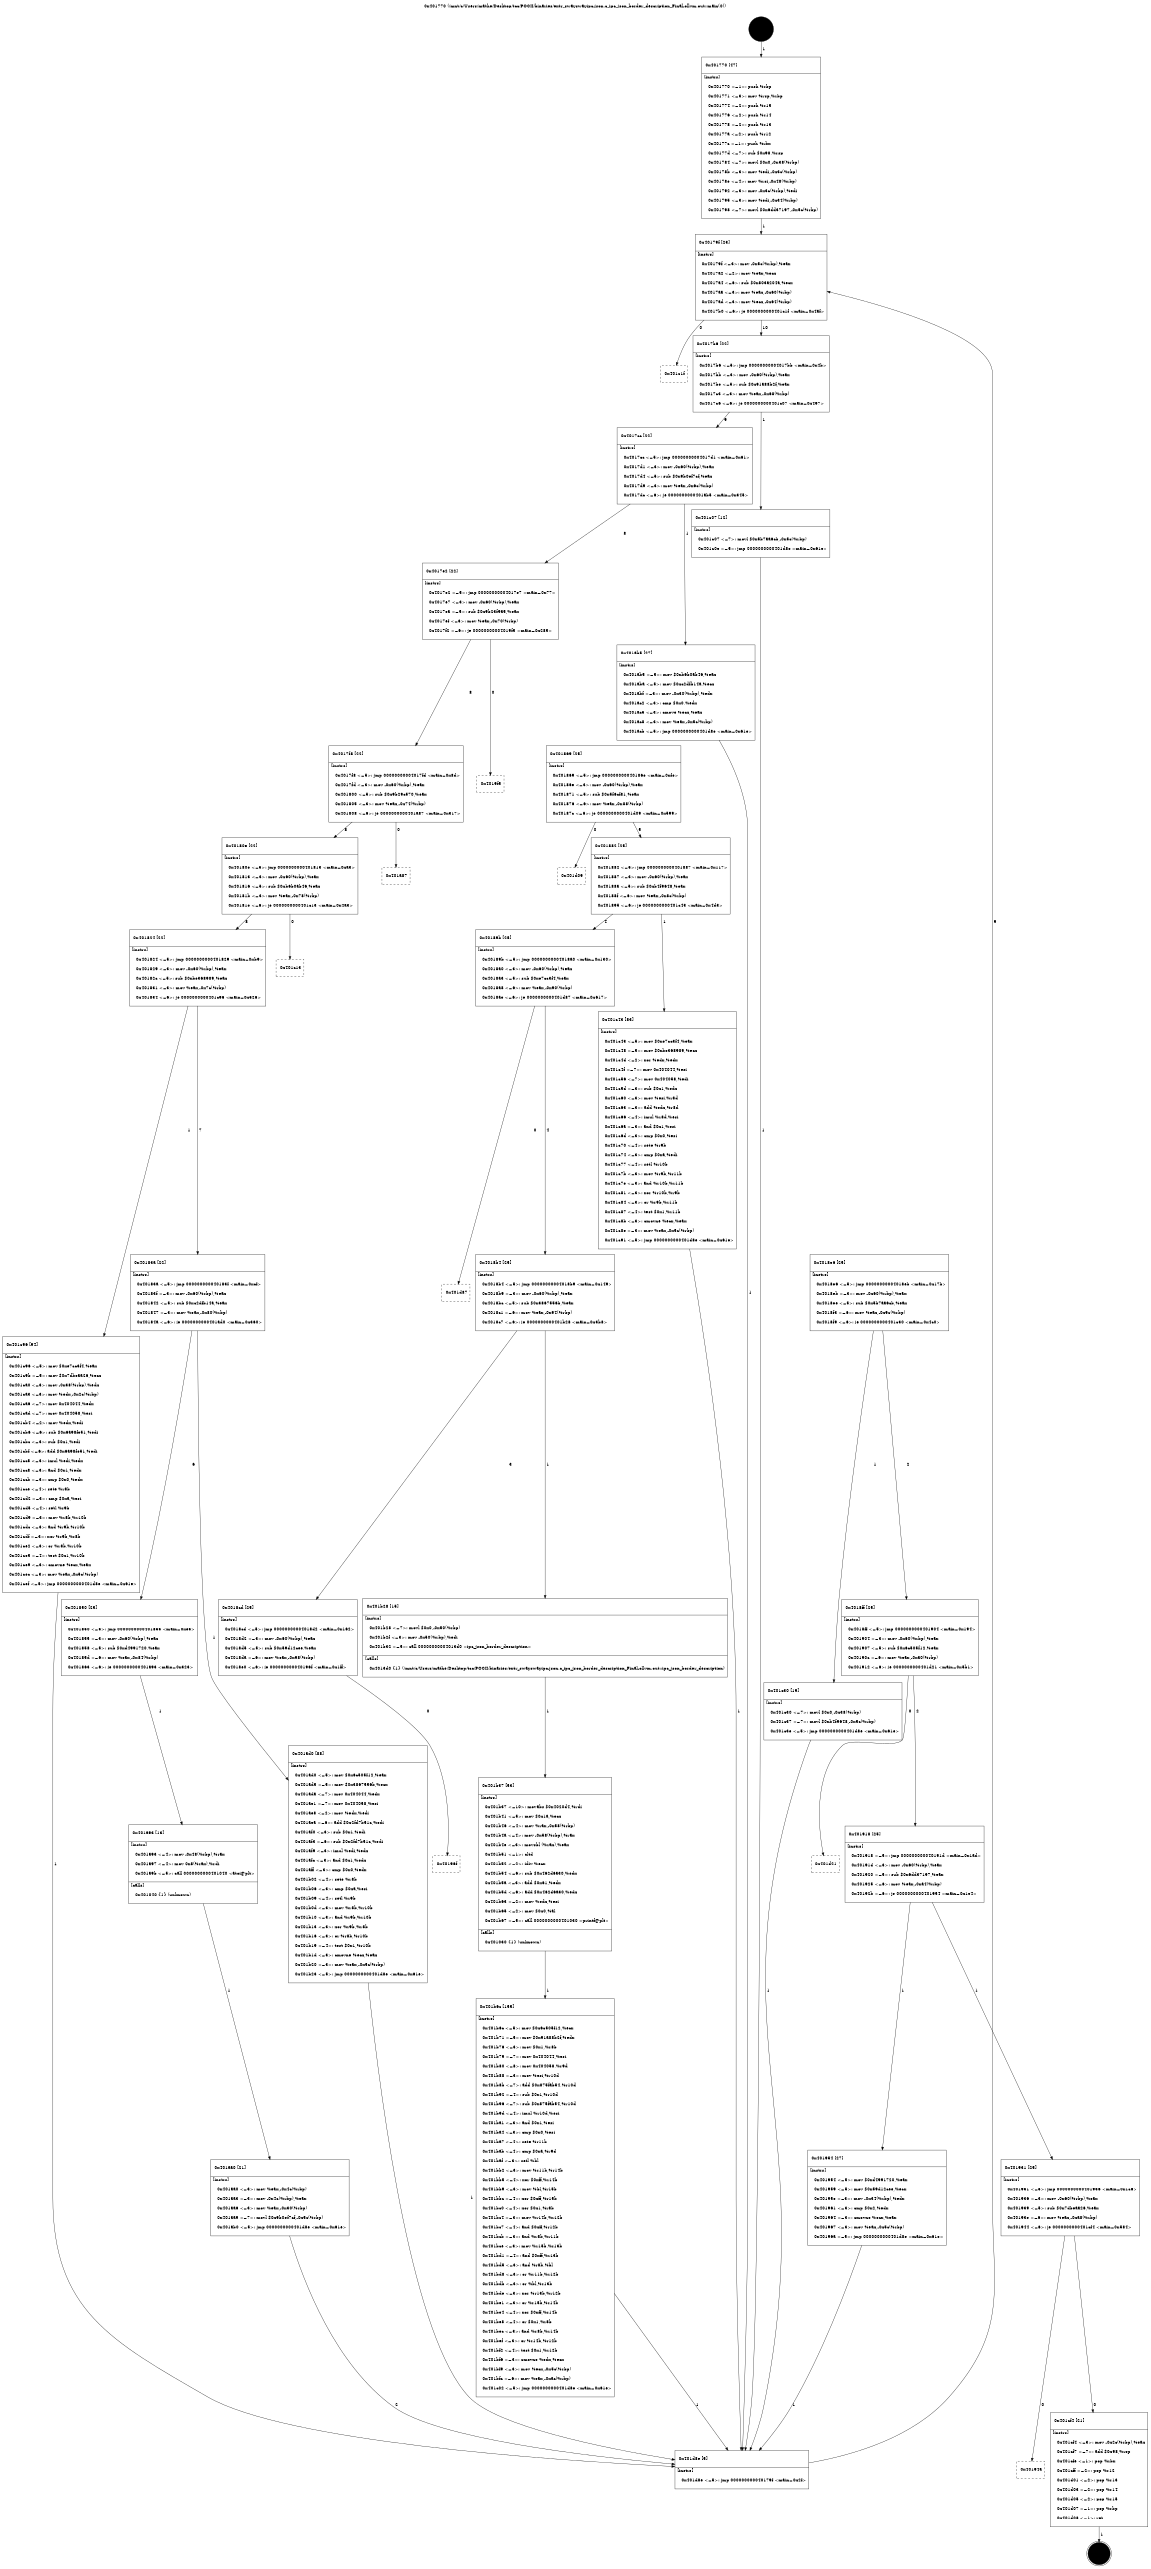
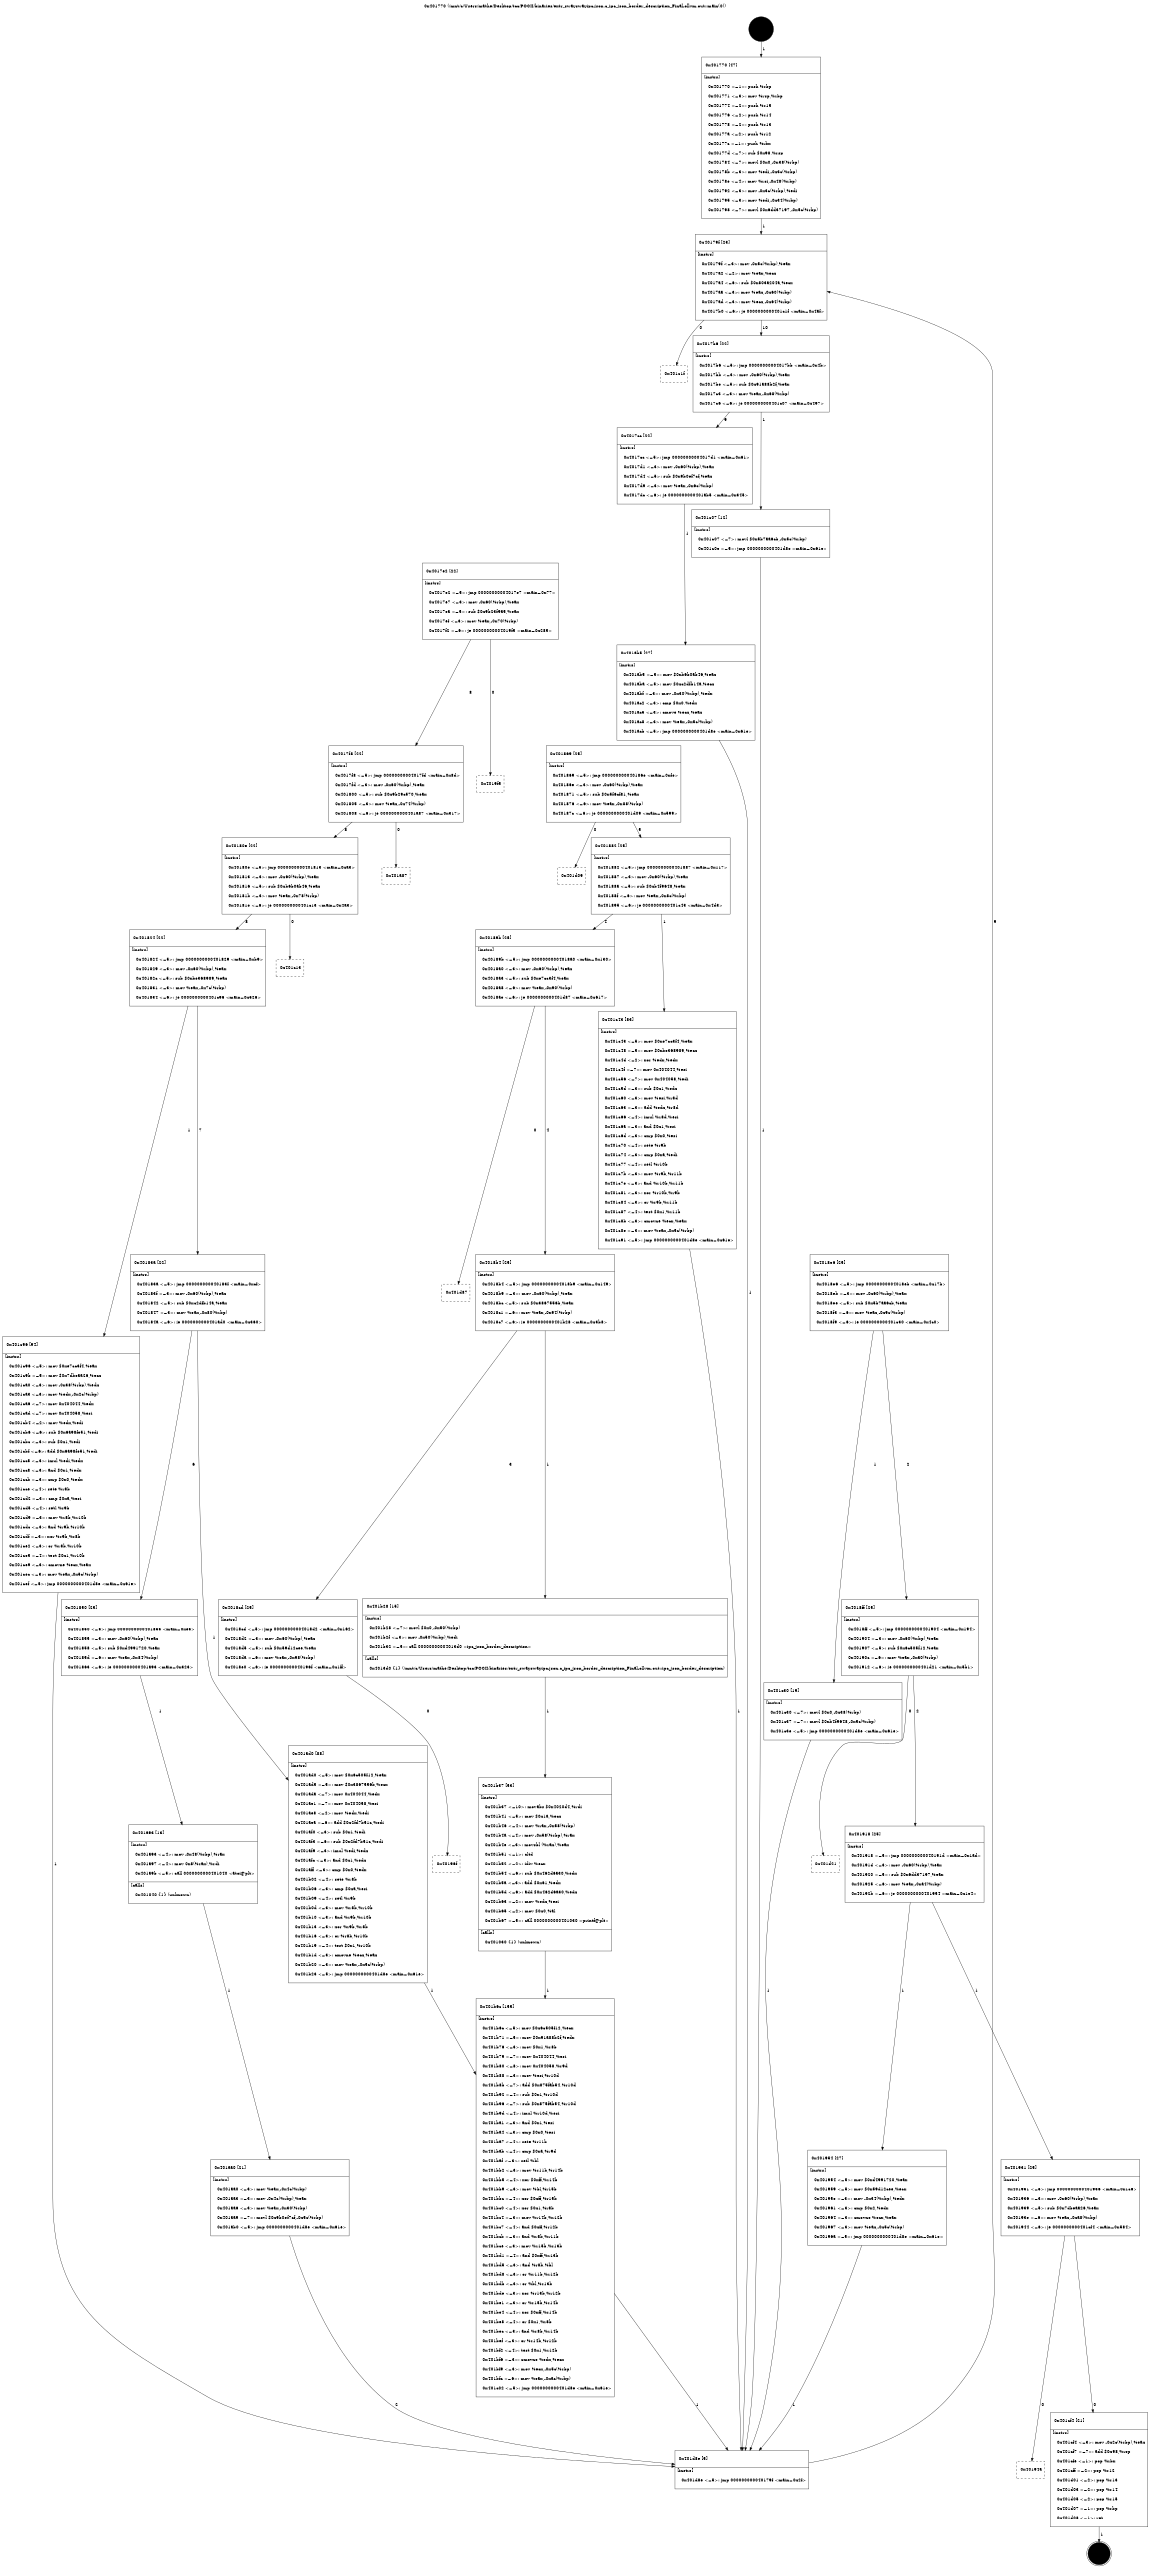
(589, 533) -> none
(424, 2300) -> (449, 2027)
